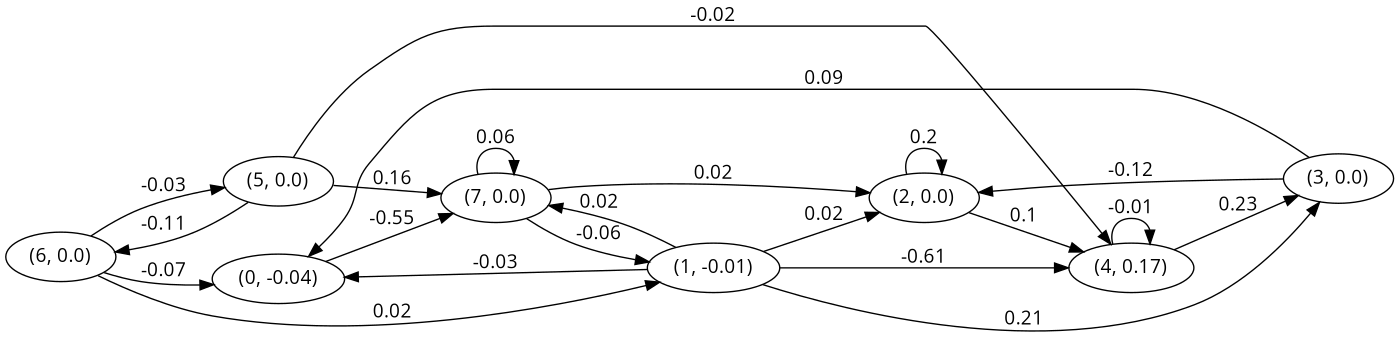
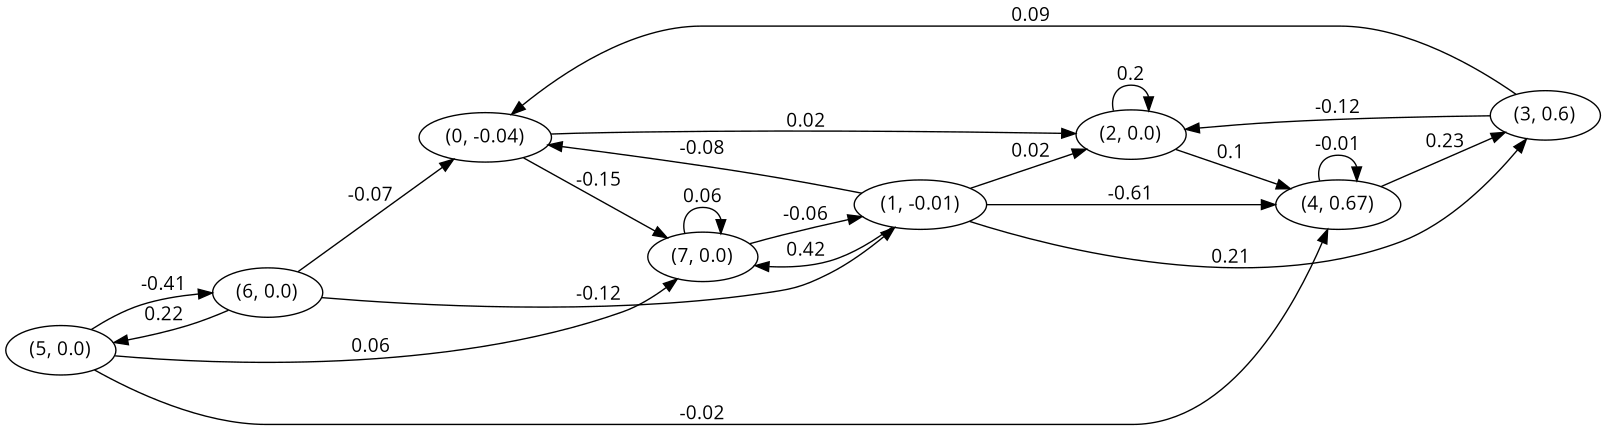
(393, 179) -> (371, 347)
(1339, 179) -> (1545, 115)
(702, 184) -> (806, 131)
(164, 186) -> (164, 315)
(599, 203) -> (806, 251)
(393, 219) -> (599, 181)
(164, 225) -> (164, 285)
(496, 263) -> (703, 149)
(1131, 268) -> (1338, 205)
(393, 312) -> (599, 295)
